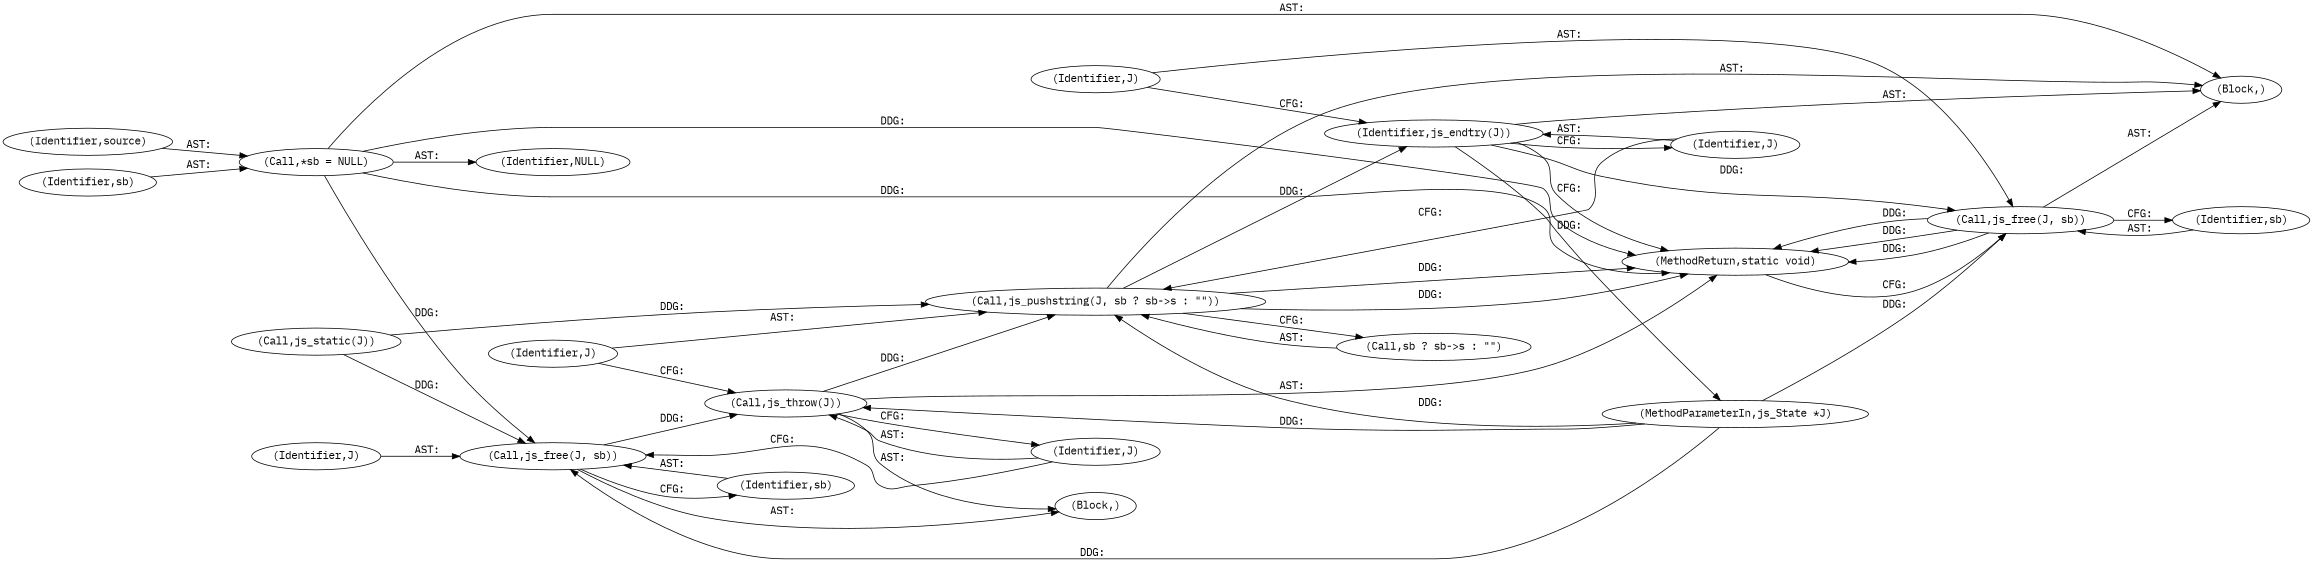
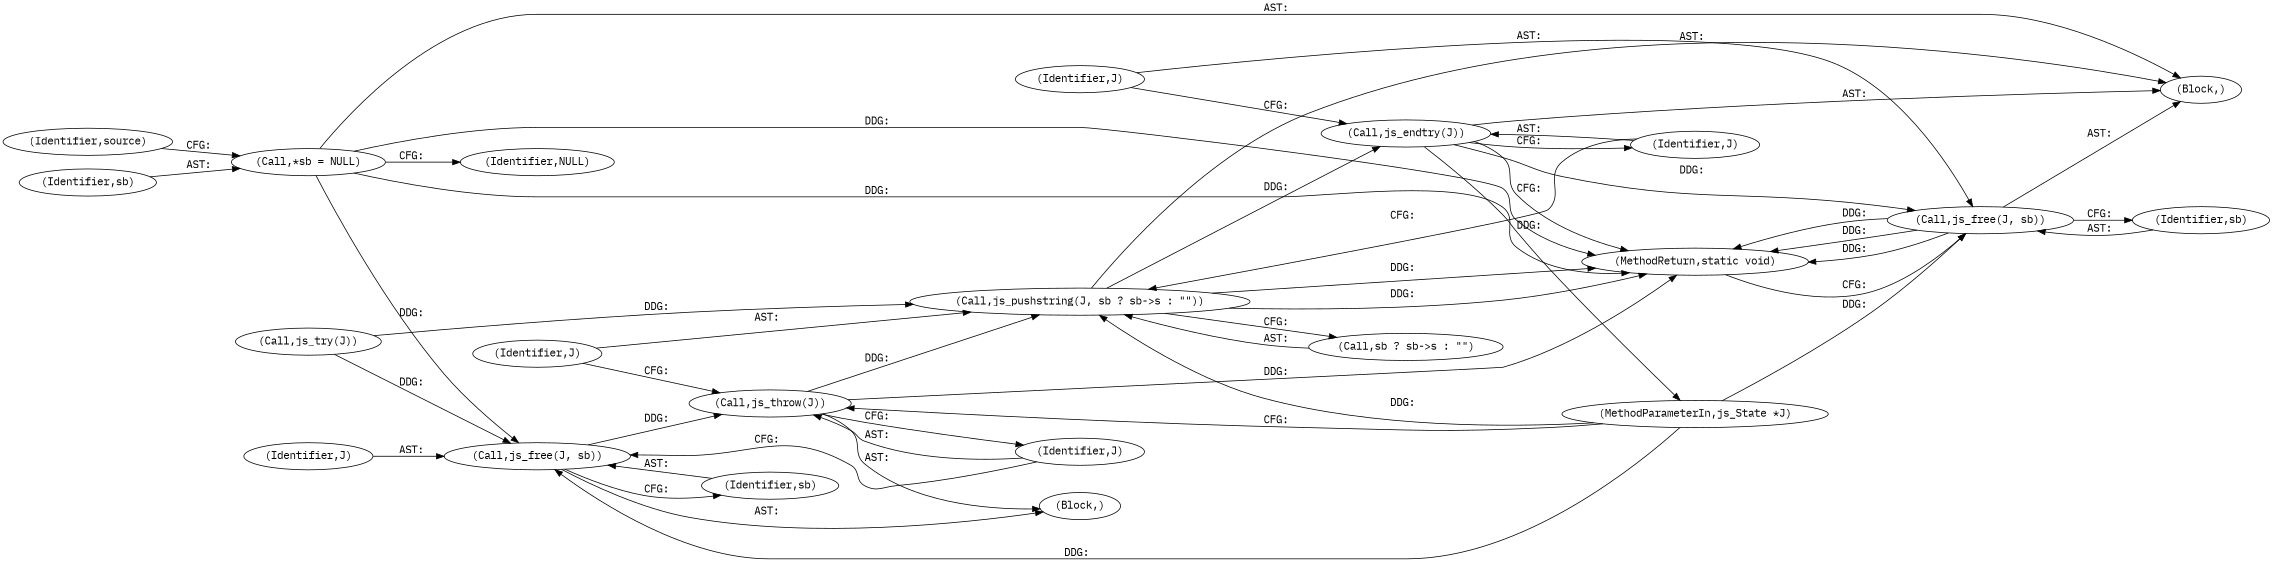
(1434, 133) -> (1406, 133)
(202, 145) -> (202, 146)
(430, 156) -> (415, 156)
(316, 342) -> (308, 342)
(1295, 387) -> (1279, 372)
(1295, 422) -> (1279, 420)
